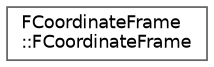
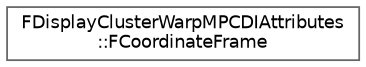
(107, 34) -> (183, 34)
